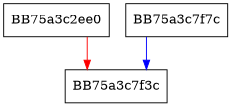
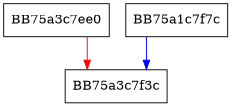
(56, 20) -> (56, 20)
(177, 20) -> (177, 20)
